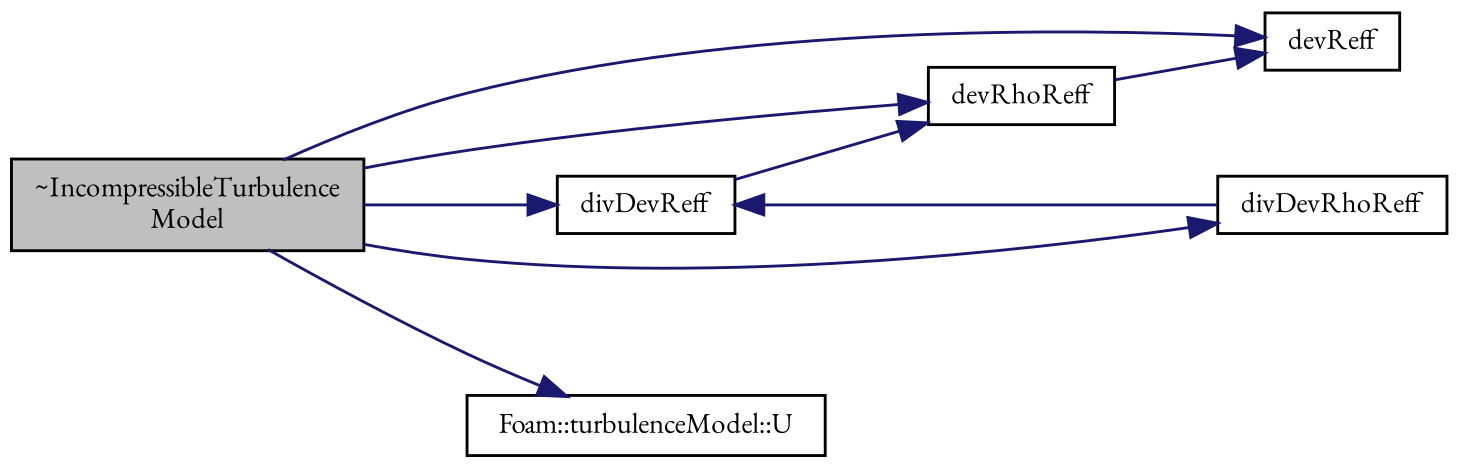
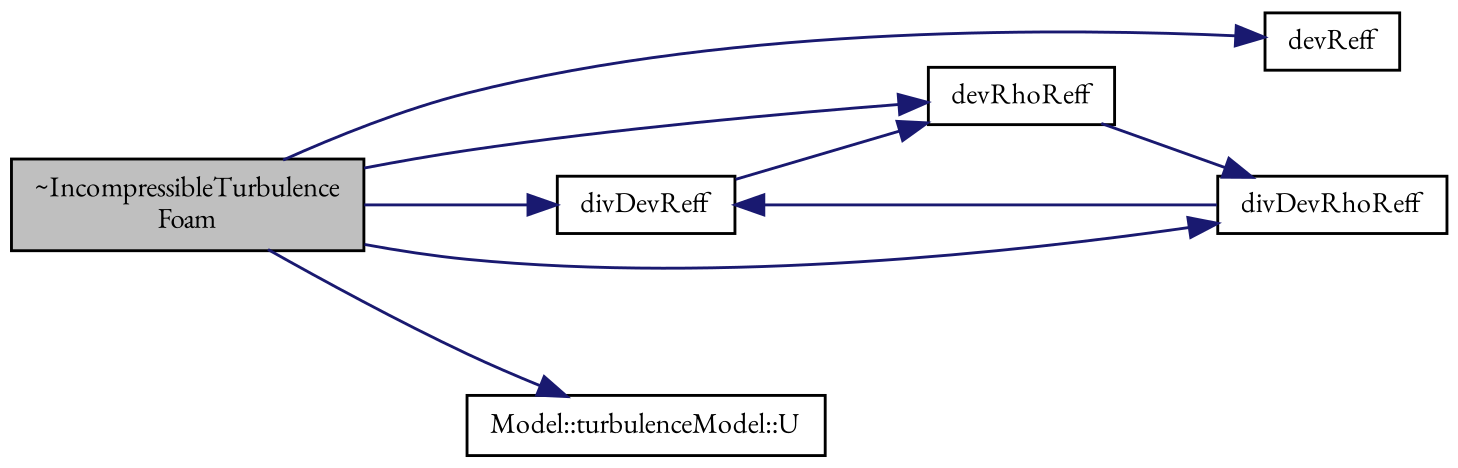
(1175, 69) -> (1163, 146)
(188, 205) -> (188, 205)
(646, 425) -> (646, 425)
